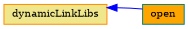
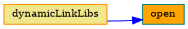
(130, 8) -> (120, 21)
